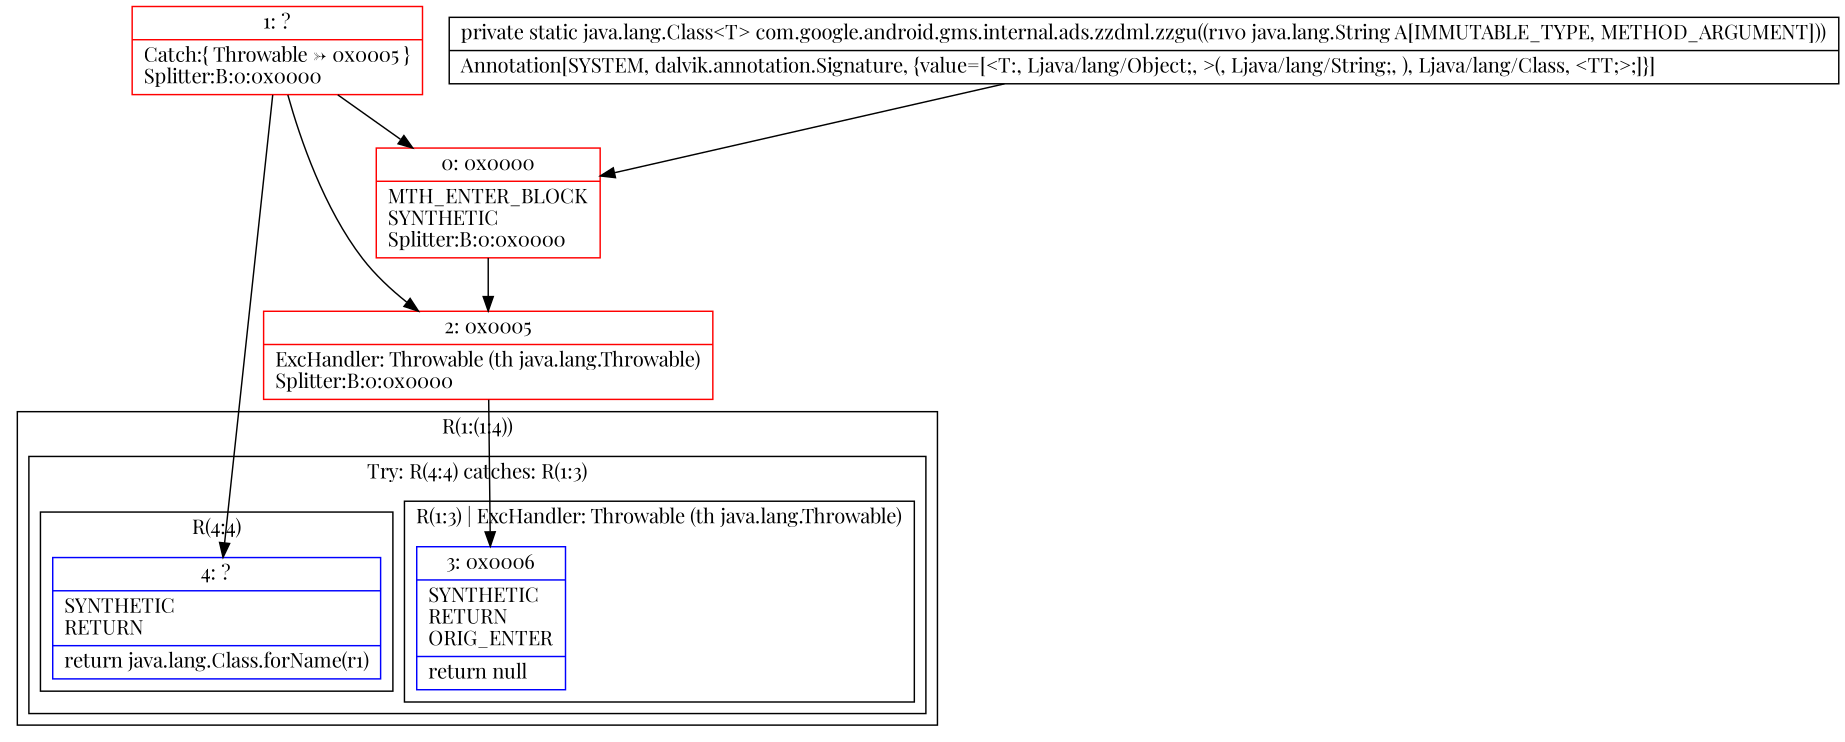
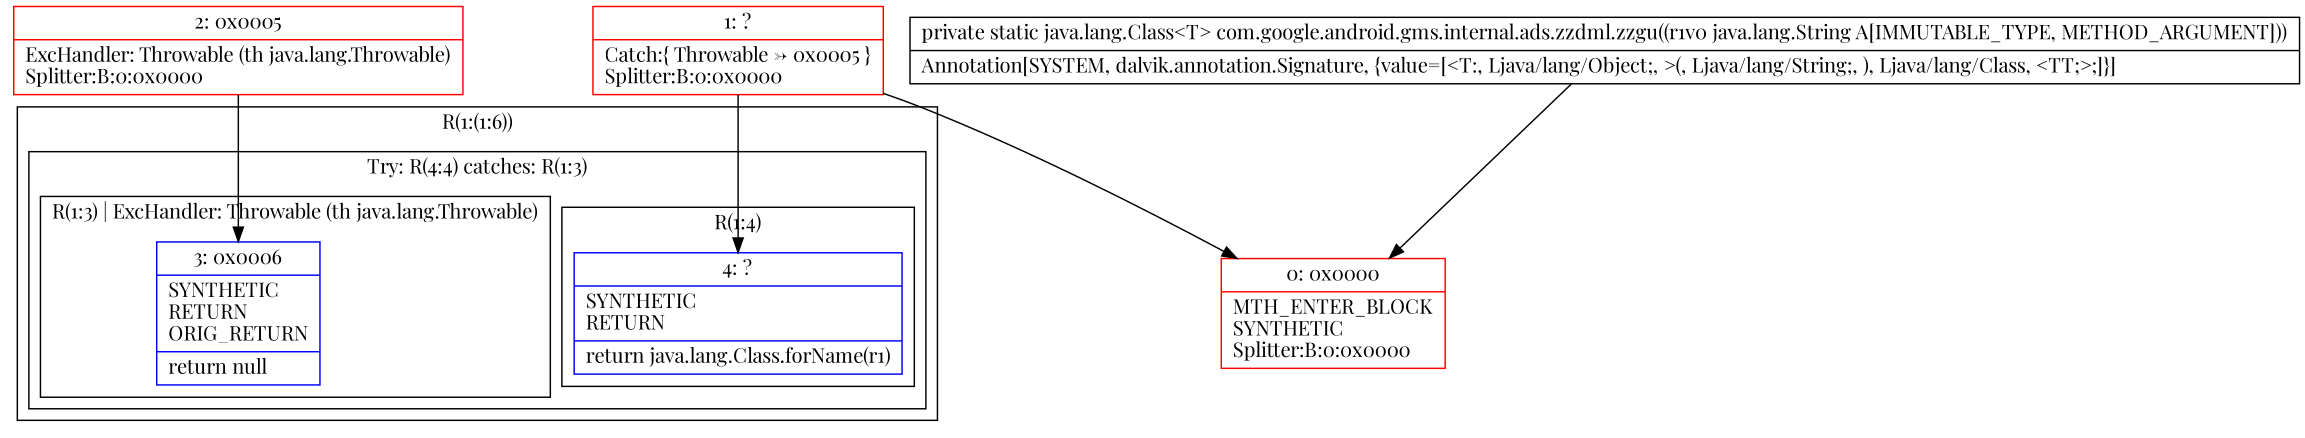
(331, 208) -> none
(488, 277) -> none
(477, 428) -> (477, 124)
(217, 529) -> (738, 224)
(491, 639) -> (238, 334)
